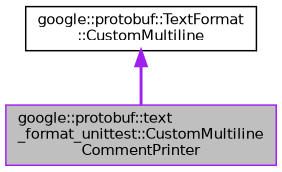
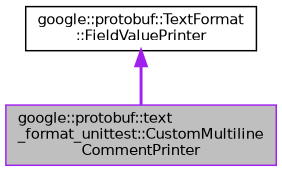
(141, 29) -> (141, 29)
